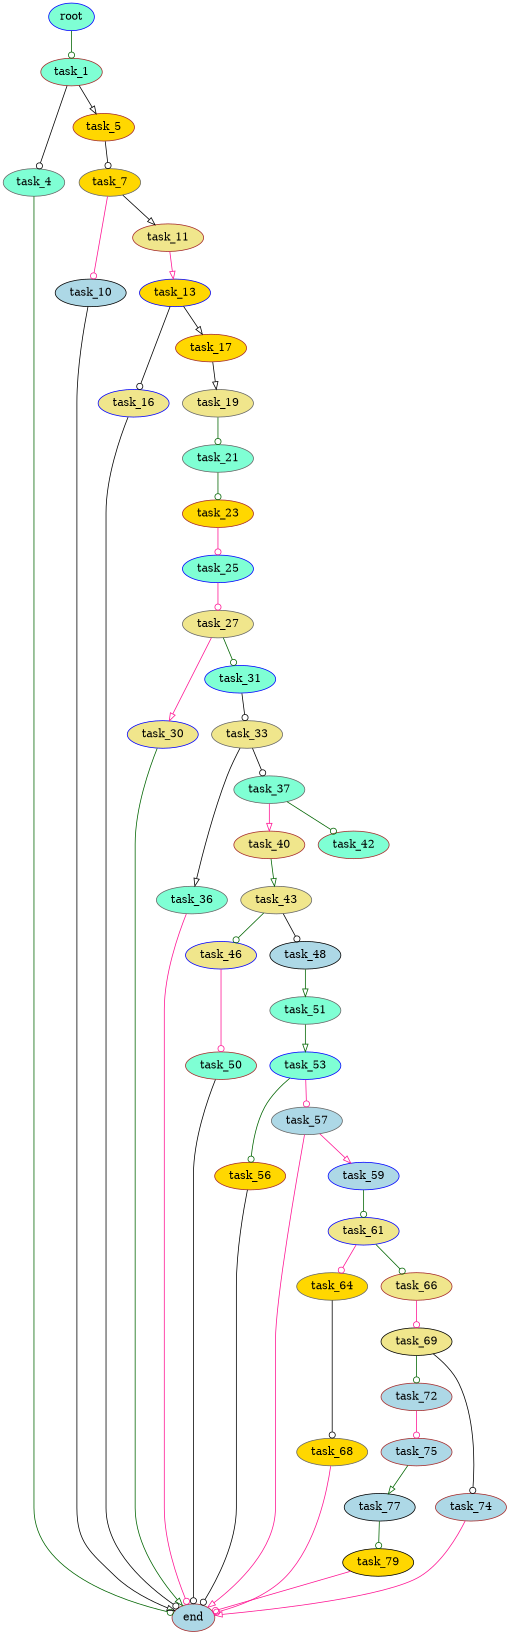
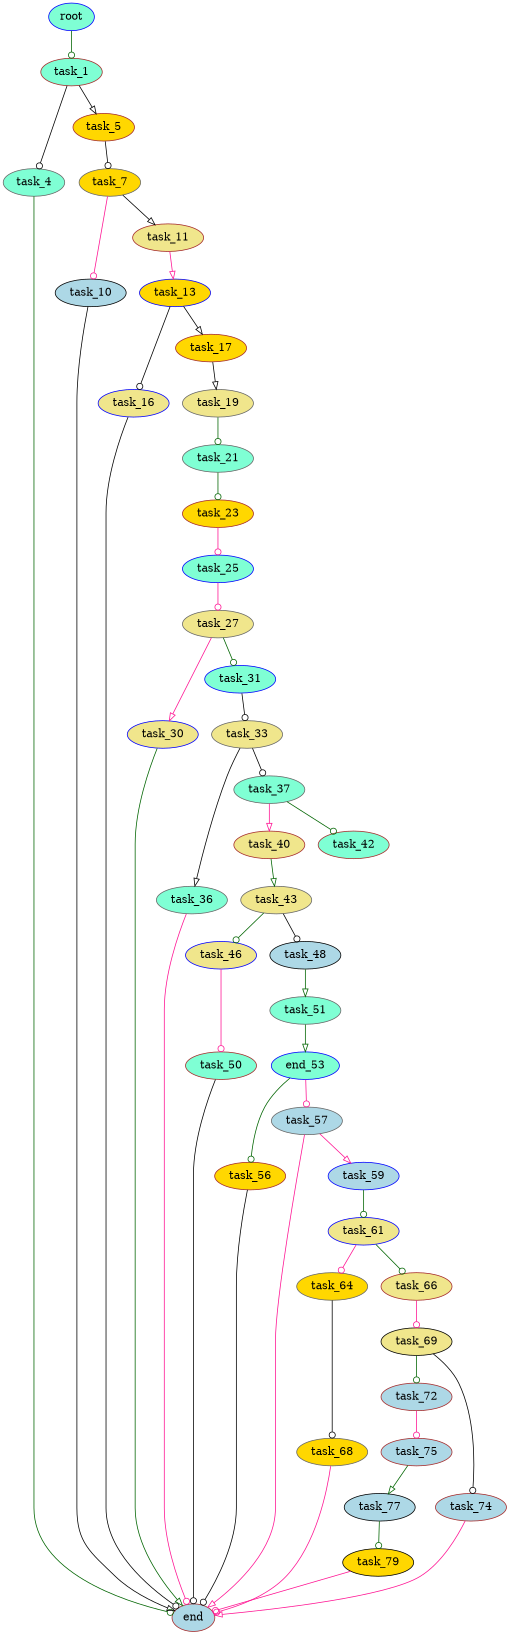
(305, 1066) -> (305, 1066)
